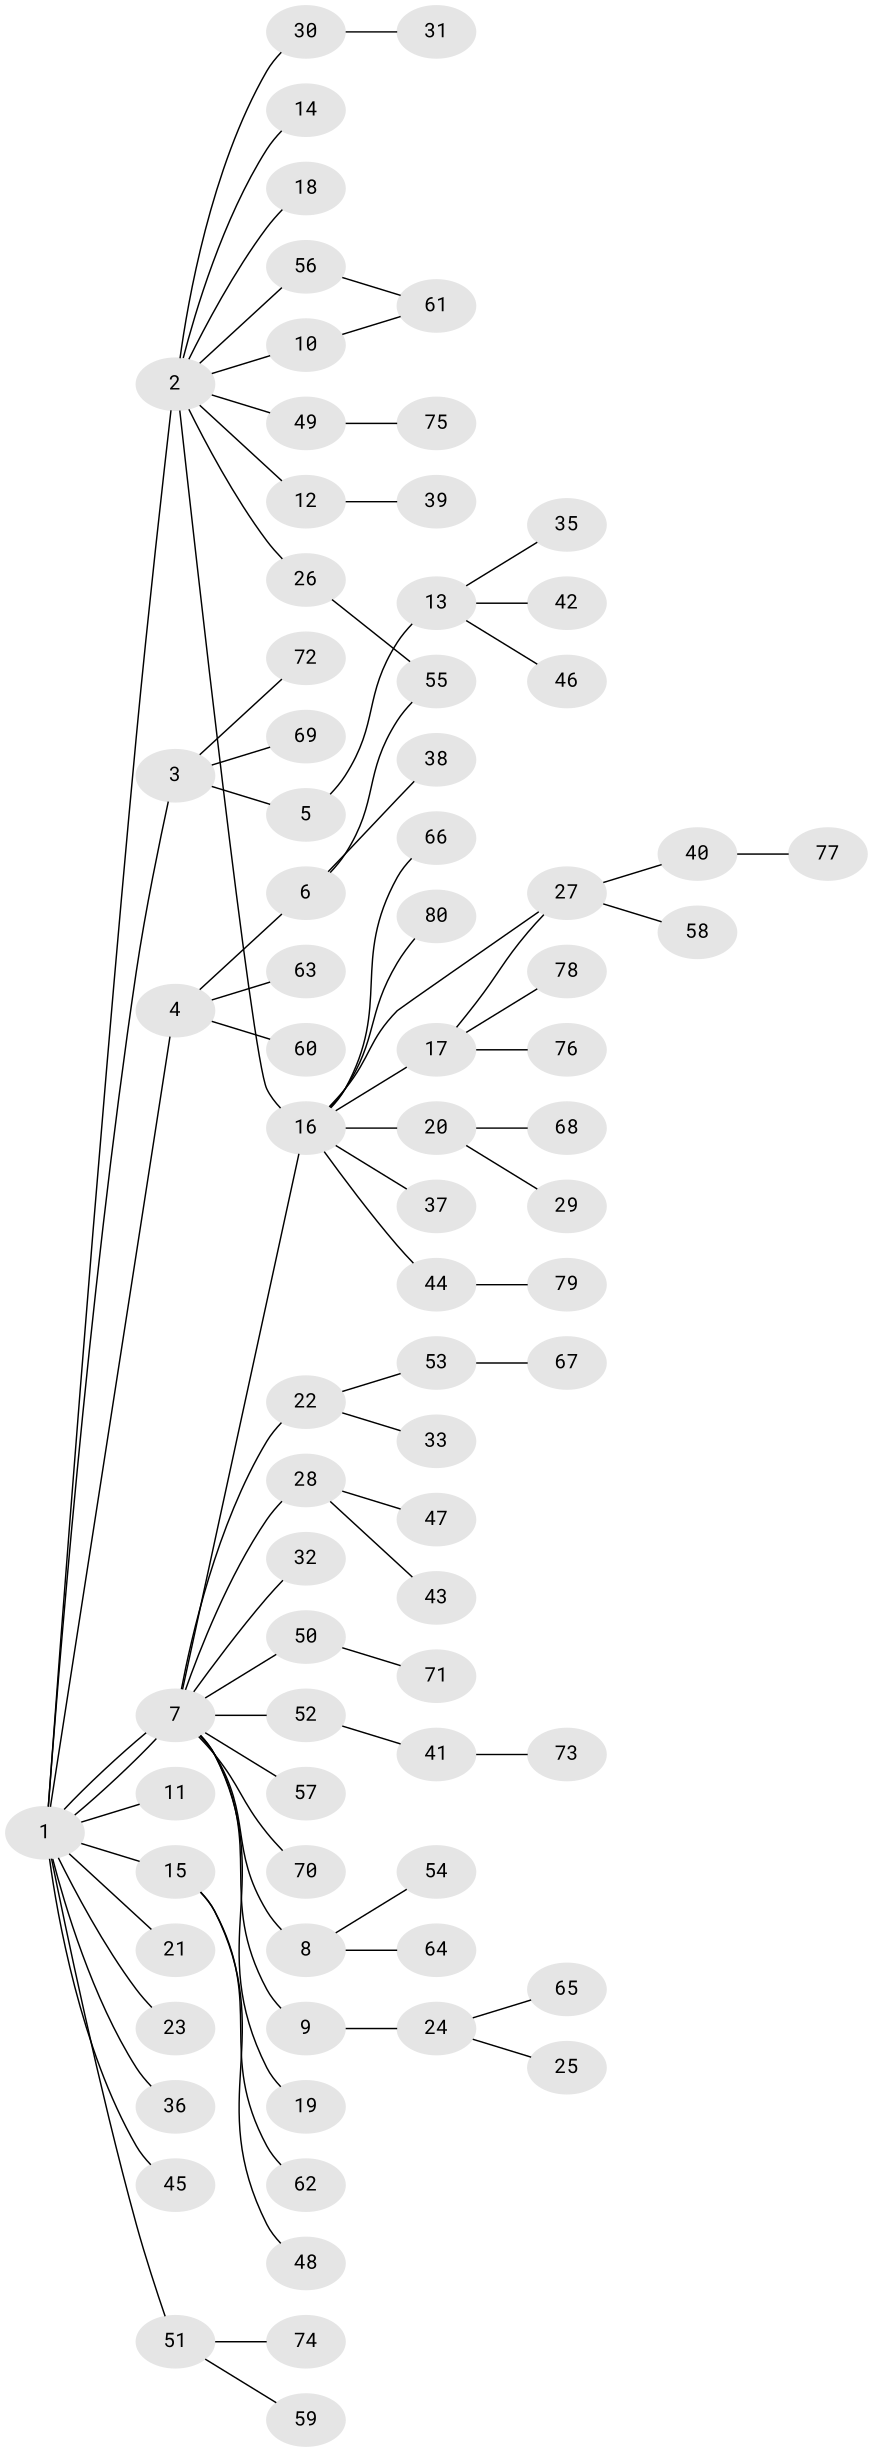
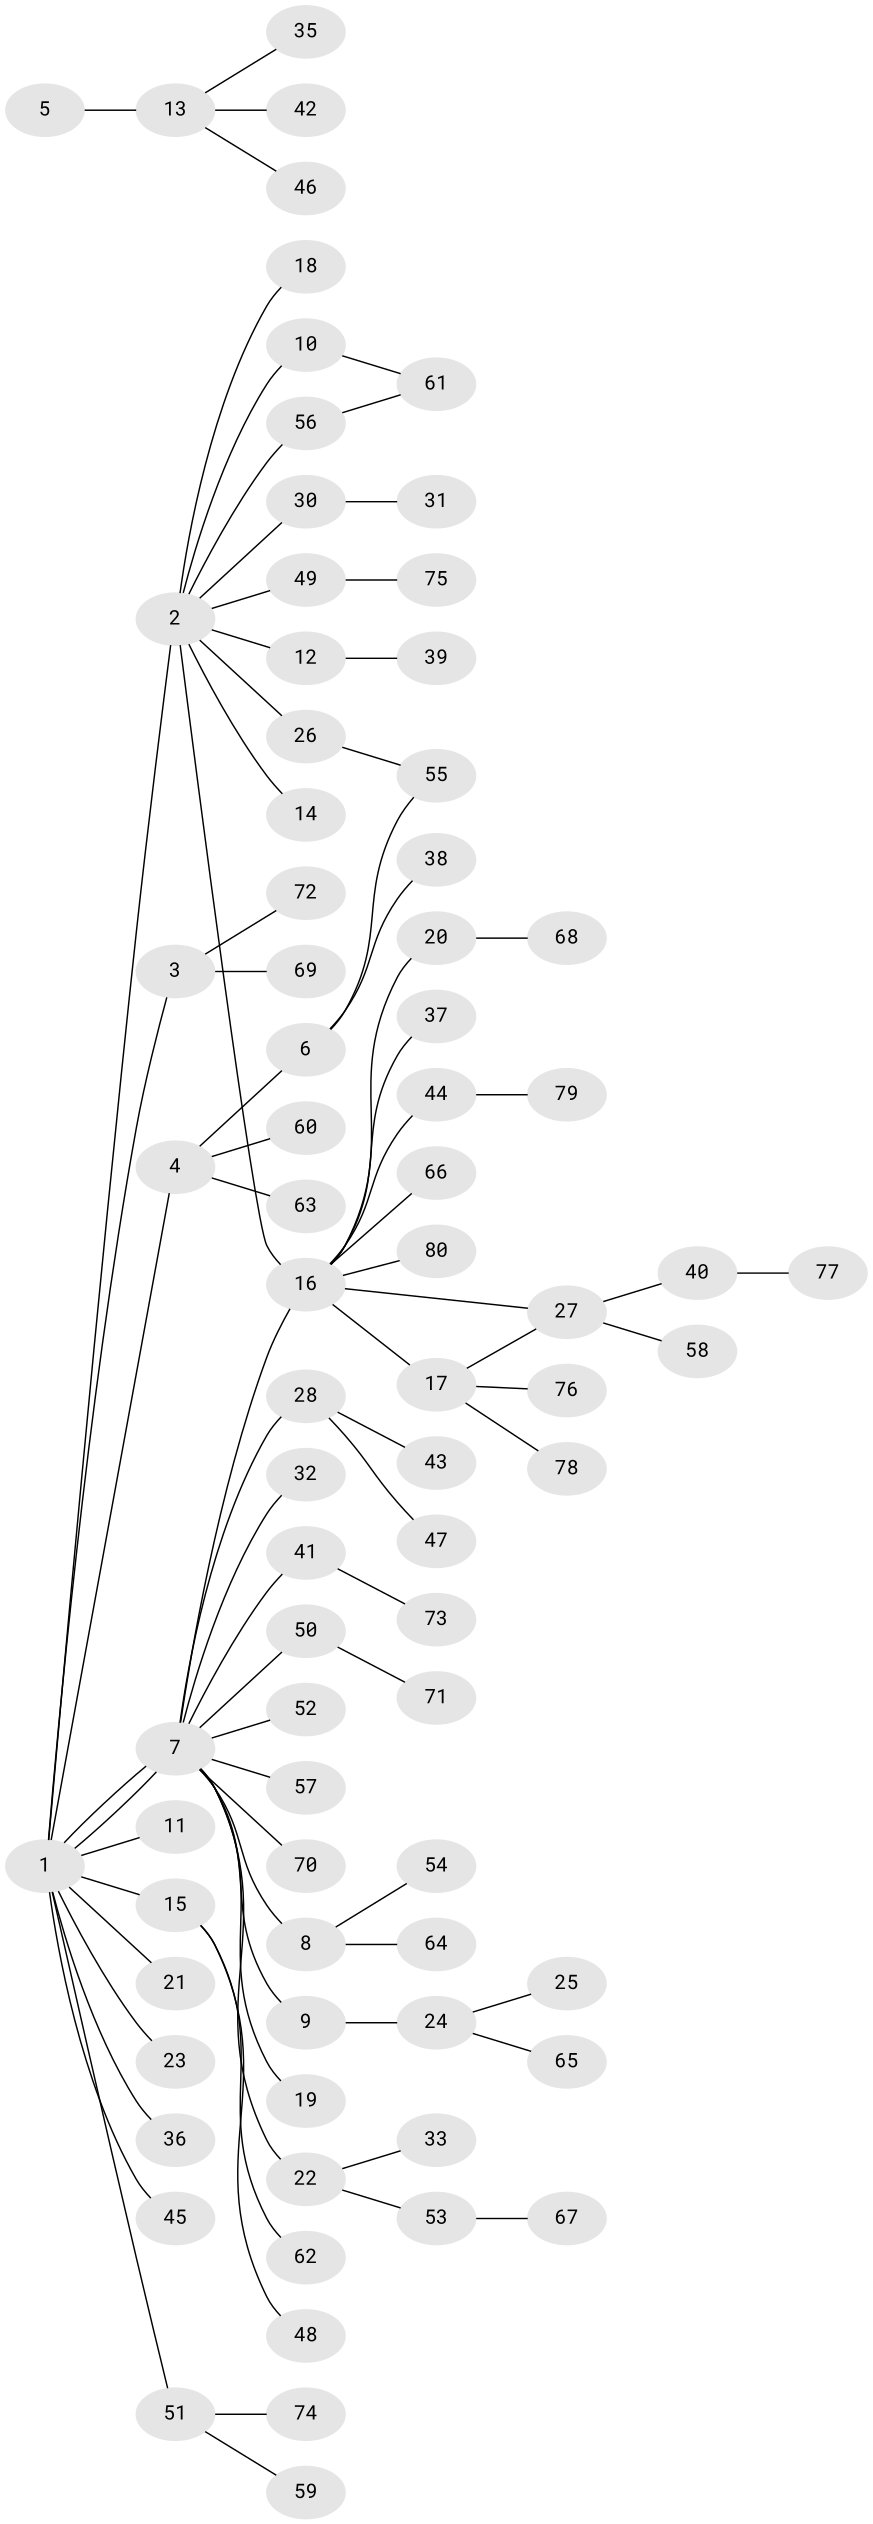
(241, 795) -> none
(567, 1206) -> none
(371, 1735) -> (231, 1646)
